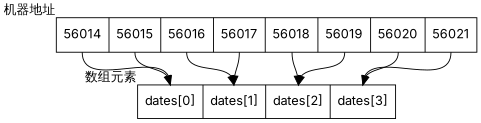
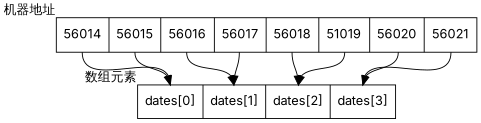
(344, 35) -> (344, 35)
